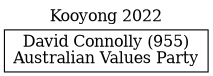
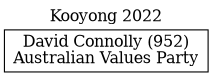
(106, 51) -> (106, 51)
